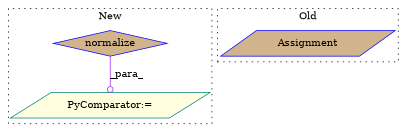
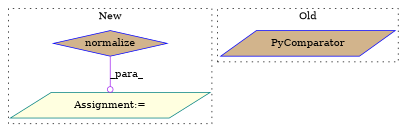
(308, 43) -> (308, 43)
(110, 105) -> (110, 105)
